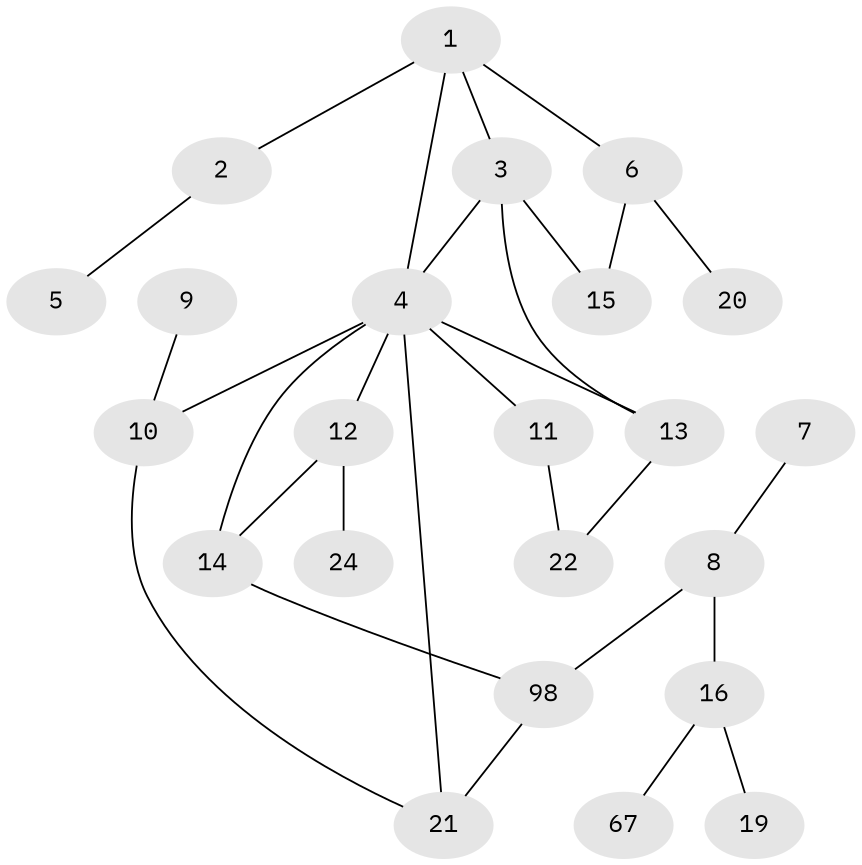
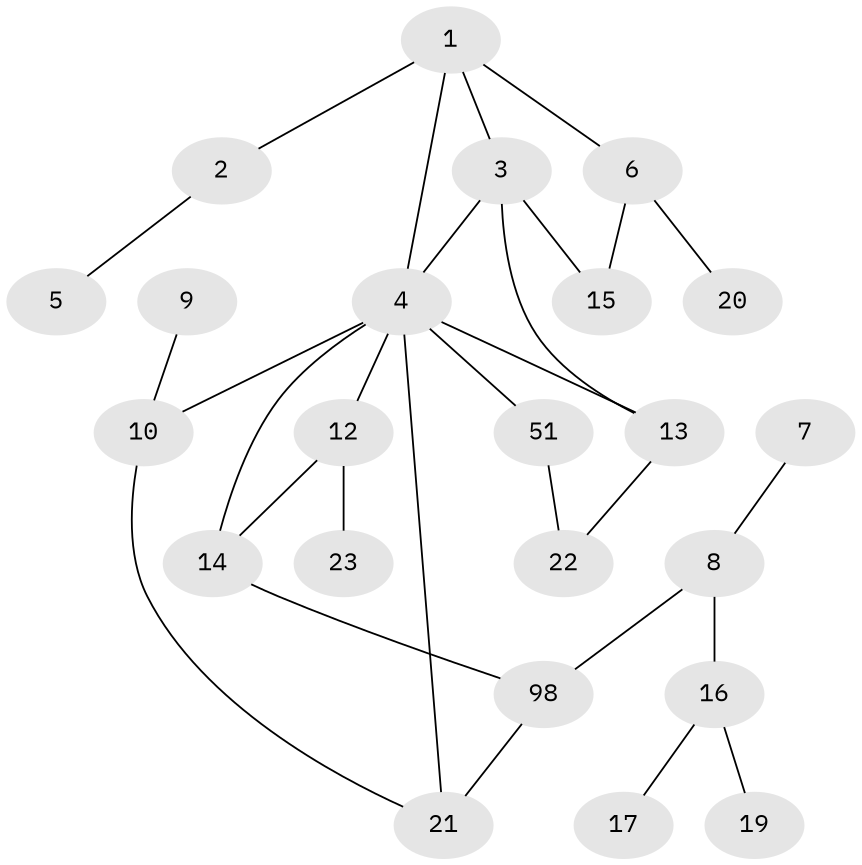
(544, 433) -> (544, 433)
(344, 564) -> (344, 564)
(624, 825) -> (624, 825)
